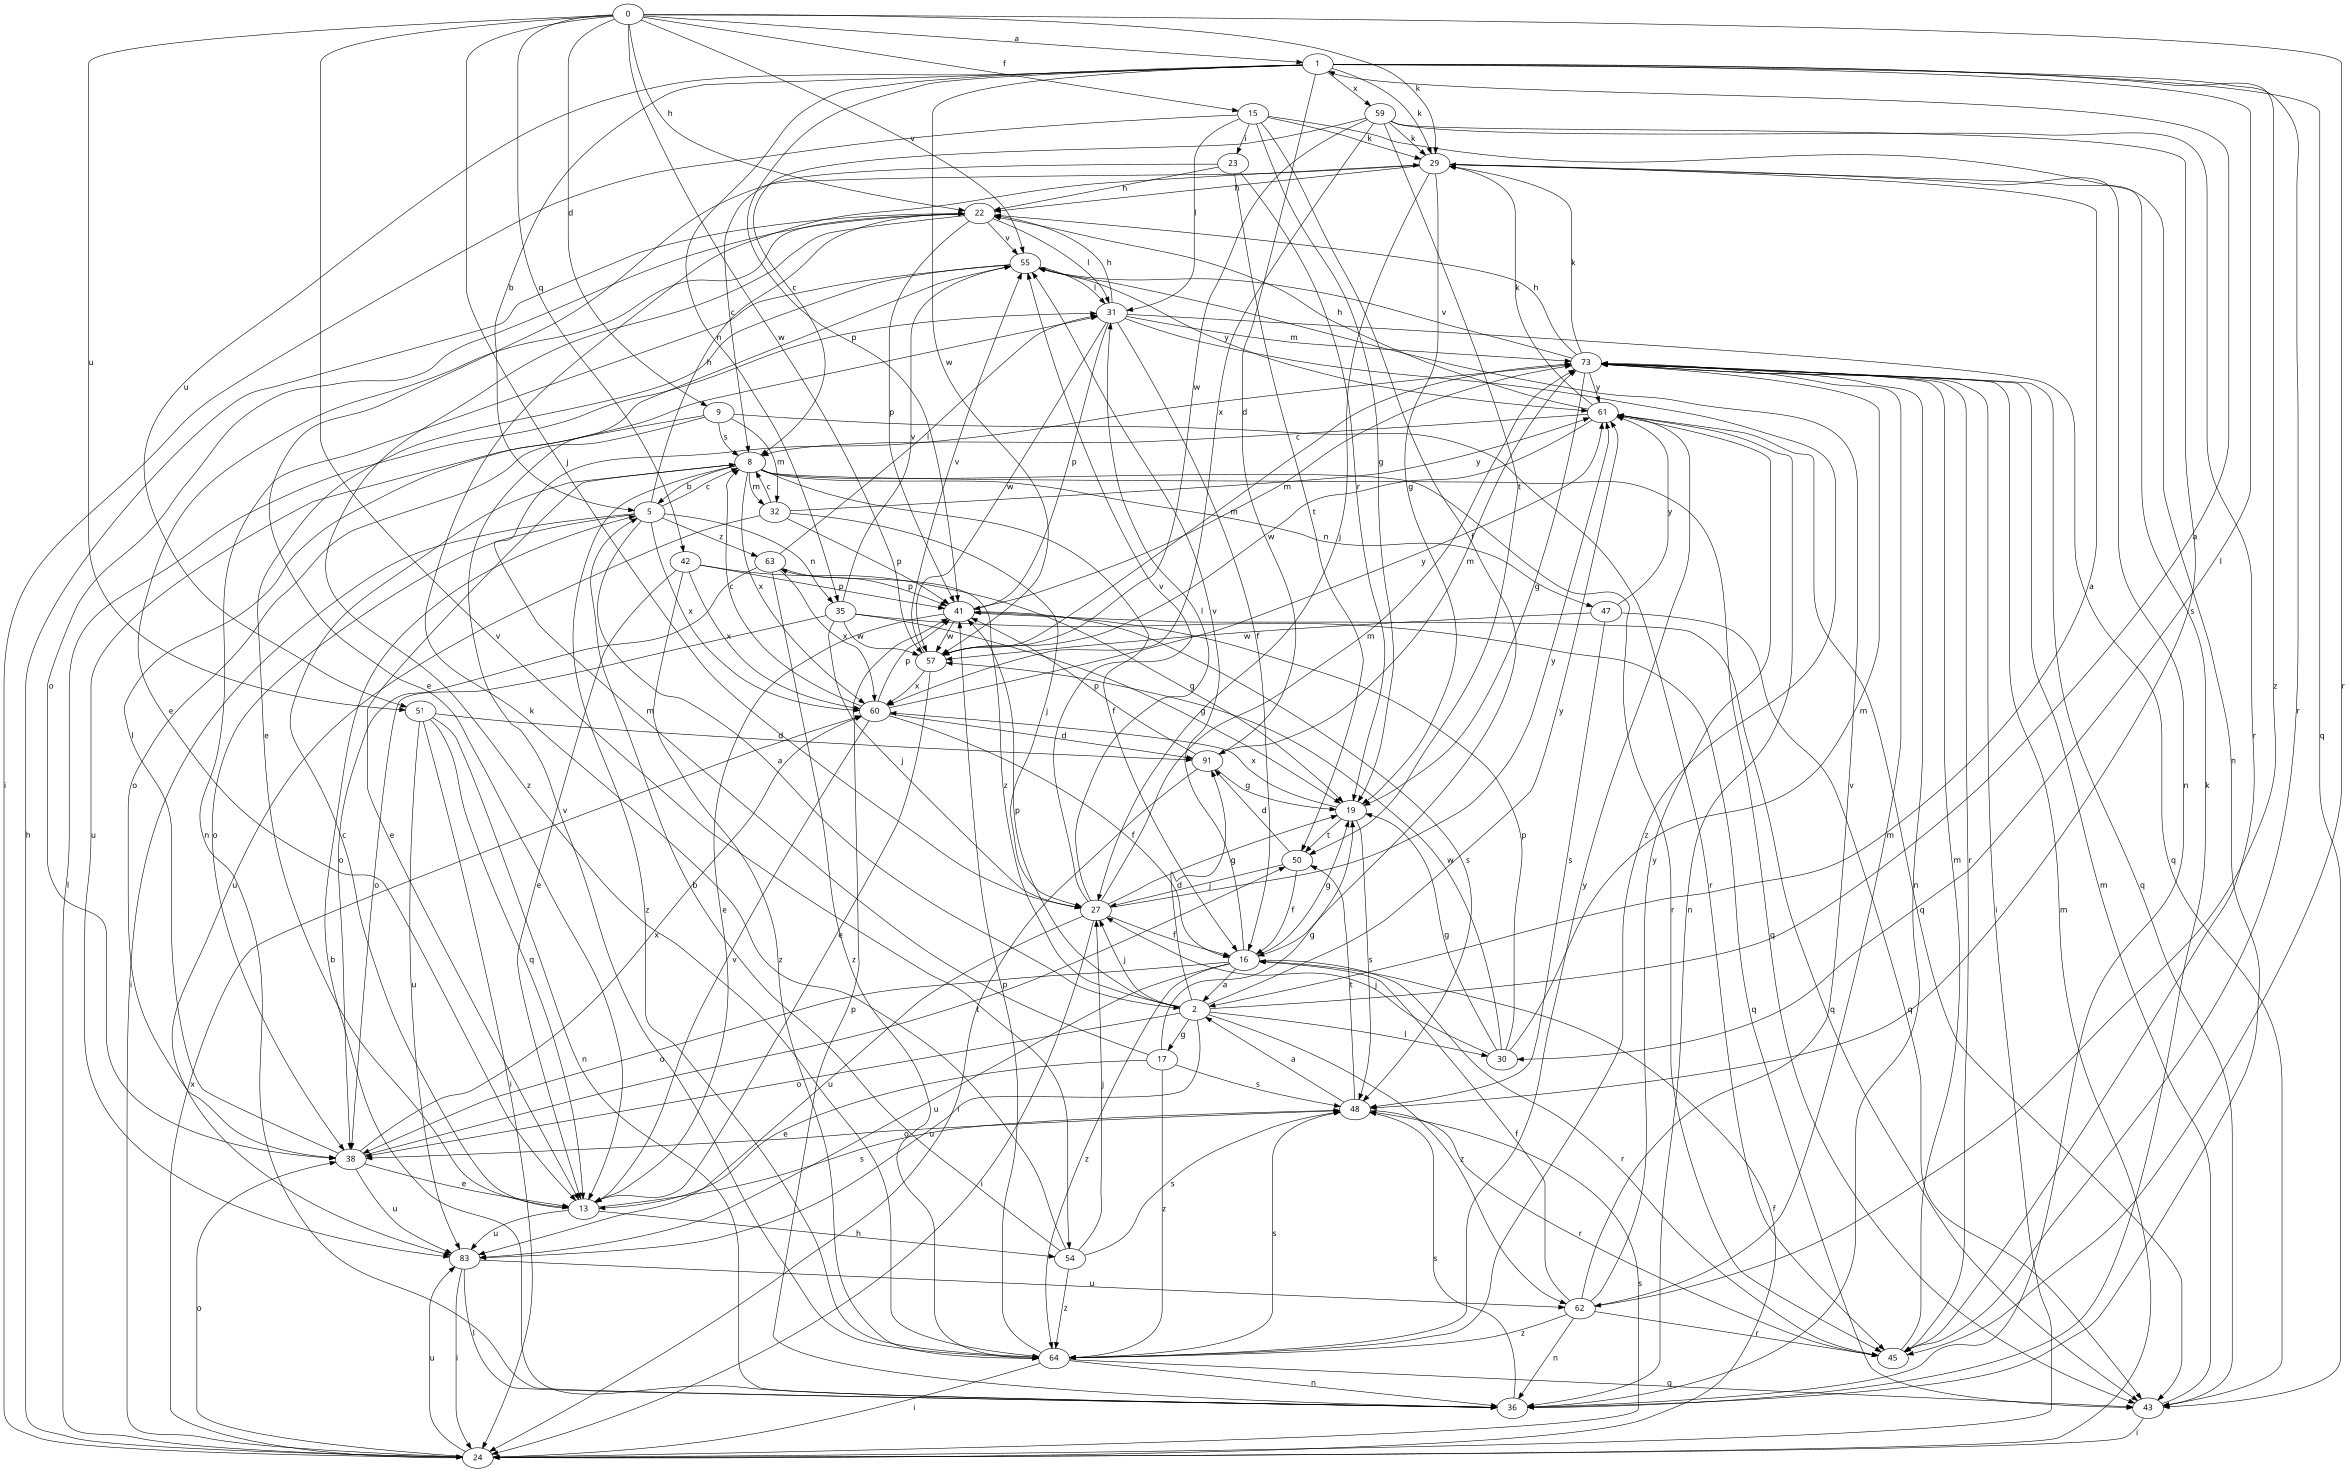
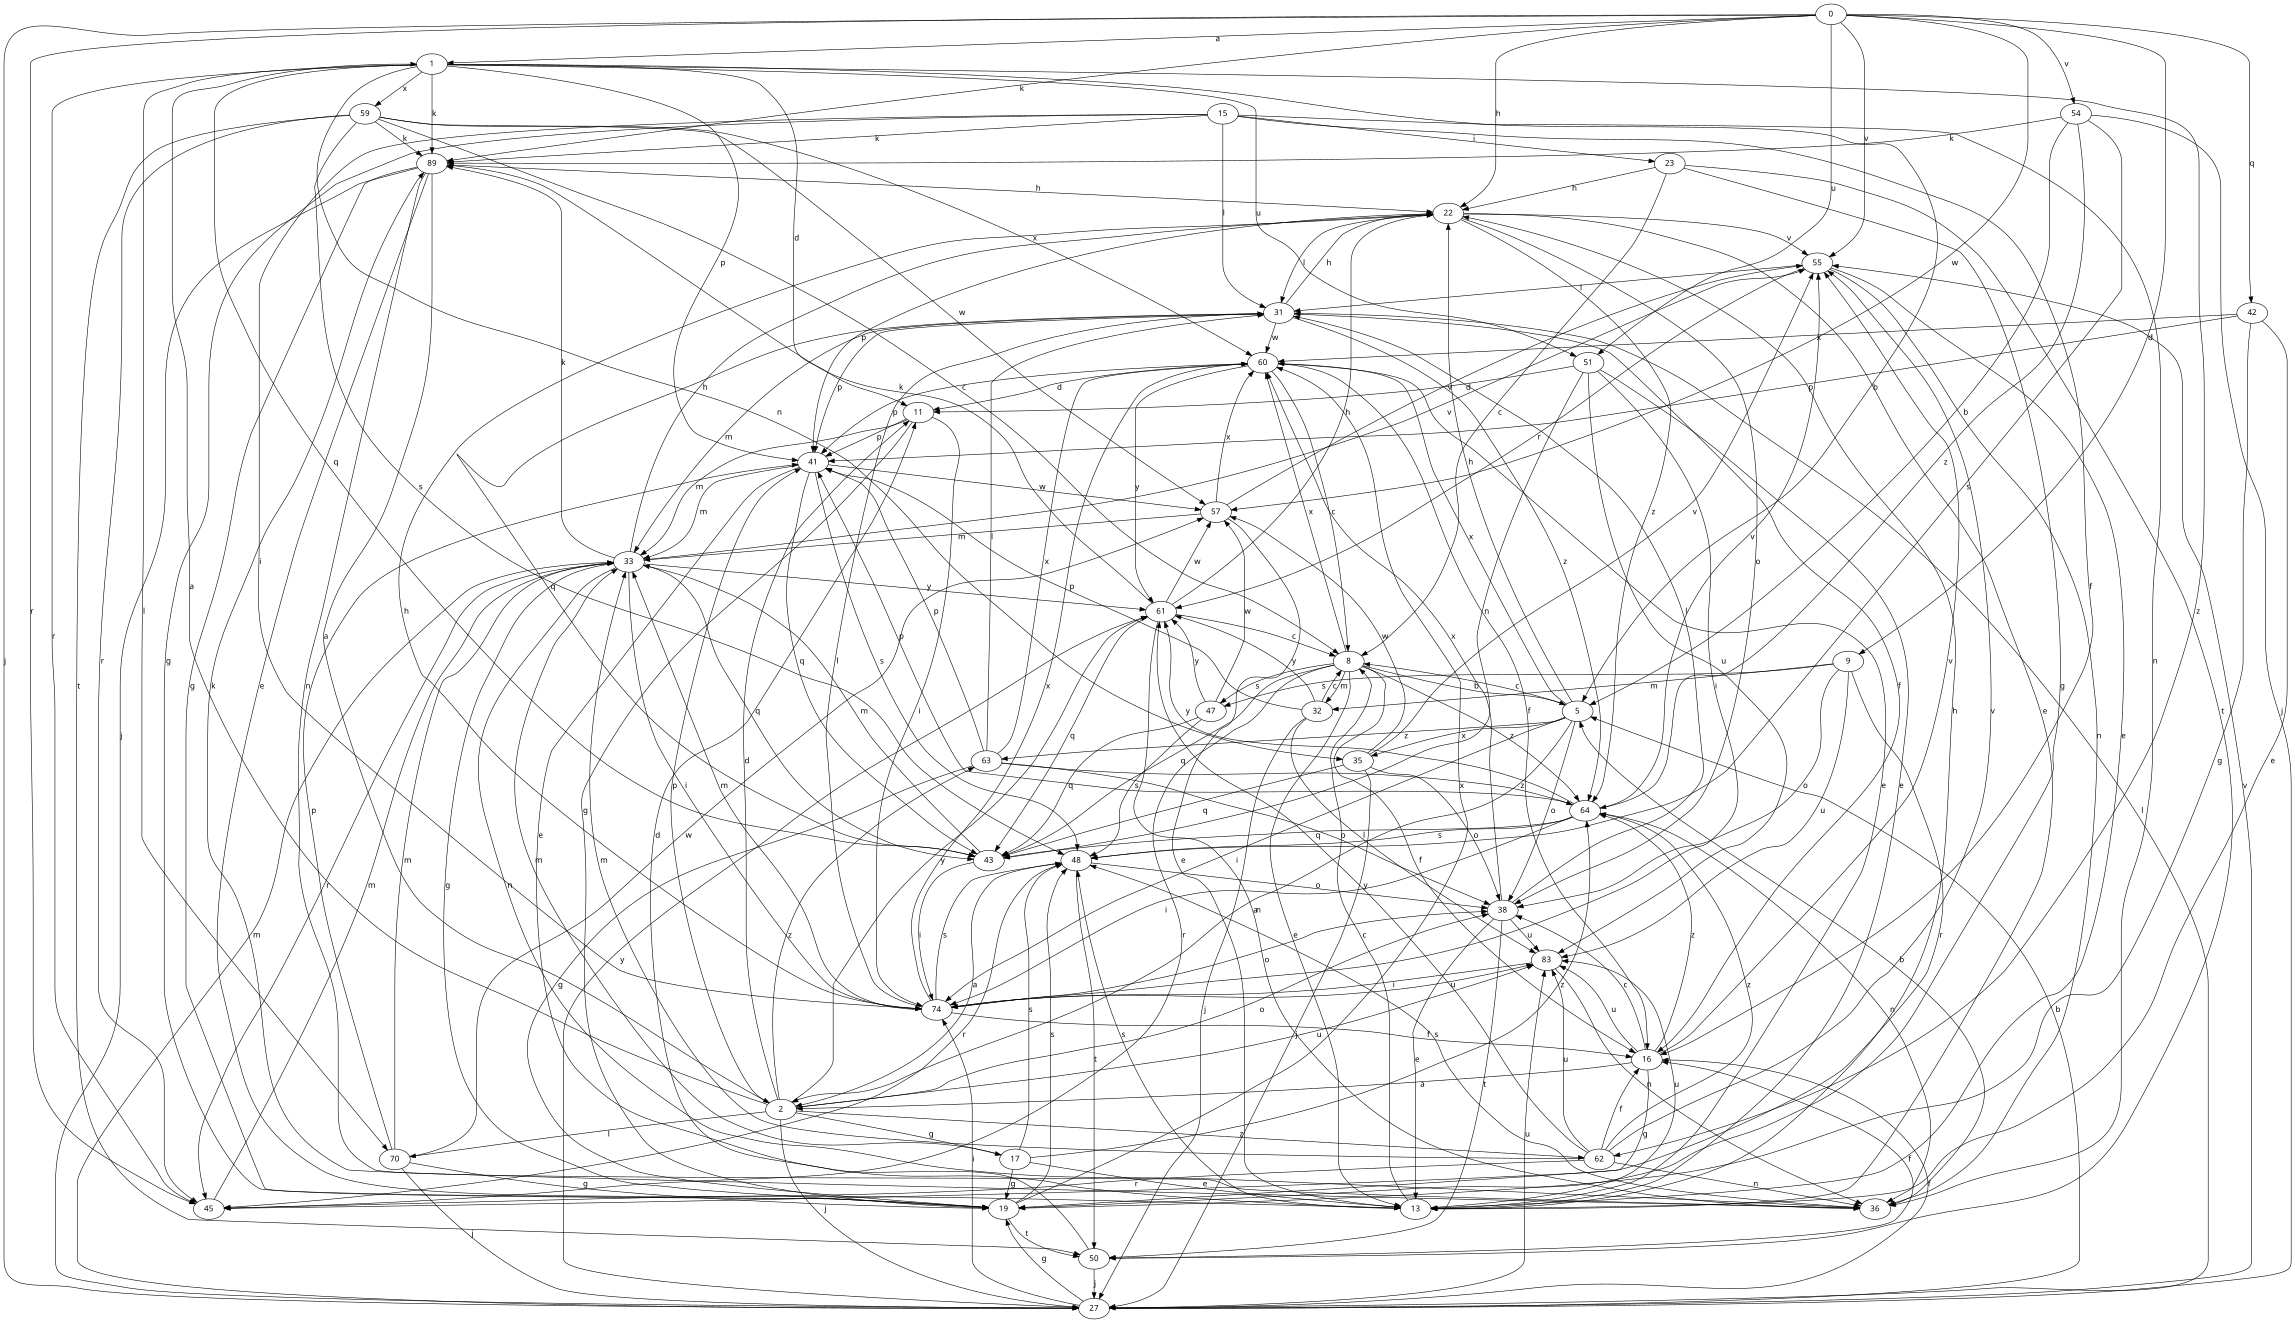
(938, 64) -> none
(1435, 164) -> (432, 164)
(933, 234) -> none
(1227, 338) -> (1540, 437)
(1586, 363) -> (629, 562)
(723, 439) -> (1530, 674)
(1359, 487) -> (2063, 686)
(1004, 488) -> (1272, 335)
(1326, 537) -> (1257, 686)
(813, 562) -> (1464, 736)
(1082, 669) -> (529, 1035)
(1207, 761) -> (918, 413)
(235, 886) -> (1364, 836)
(532, 960) -> (1902, 786)
(734, 960) -> (1884, 786)
(781, 999) -> none
(662, 1060) -> (1625, 985)
(1502, 1060) -> (395, 1159)
(1578, 1131) -> none
(824, 1234) -> (1950, 753)
none -> (2002, 1281)
(1019, 1284) -> (1563, 1067)
(776, 1317) -> none
(474, 1334) -> (1650, 1085)
(741, 1372) -> (1431, 749)
(478, 1458) -> (937, 1010)
